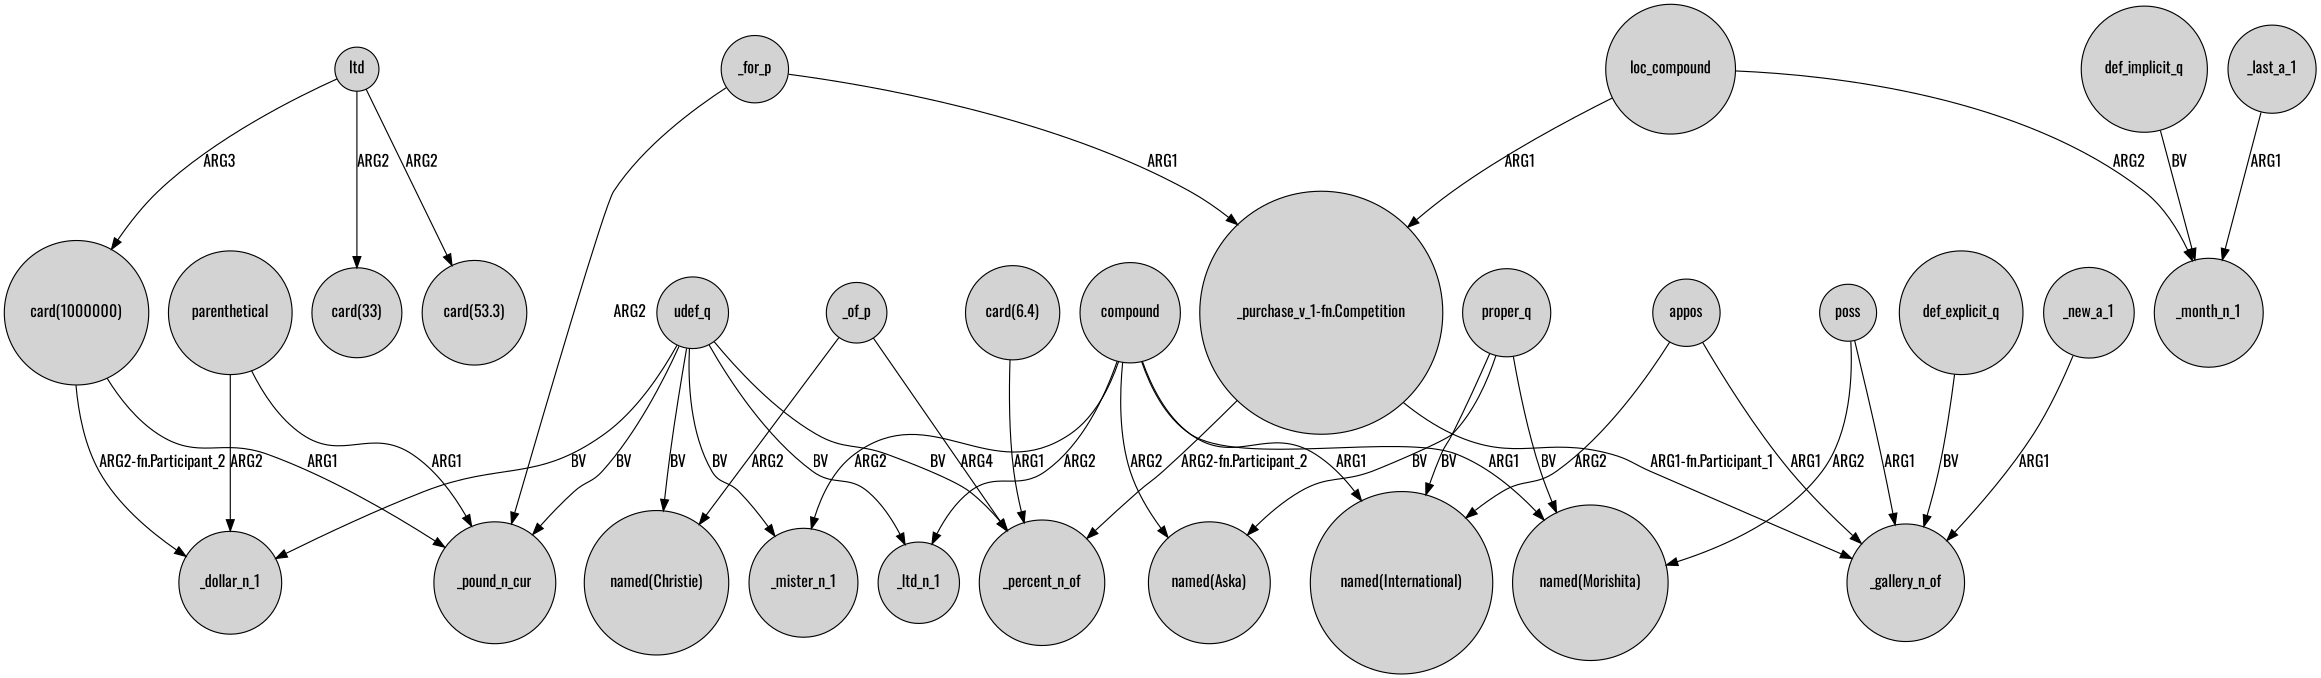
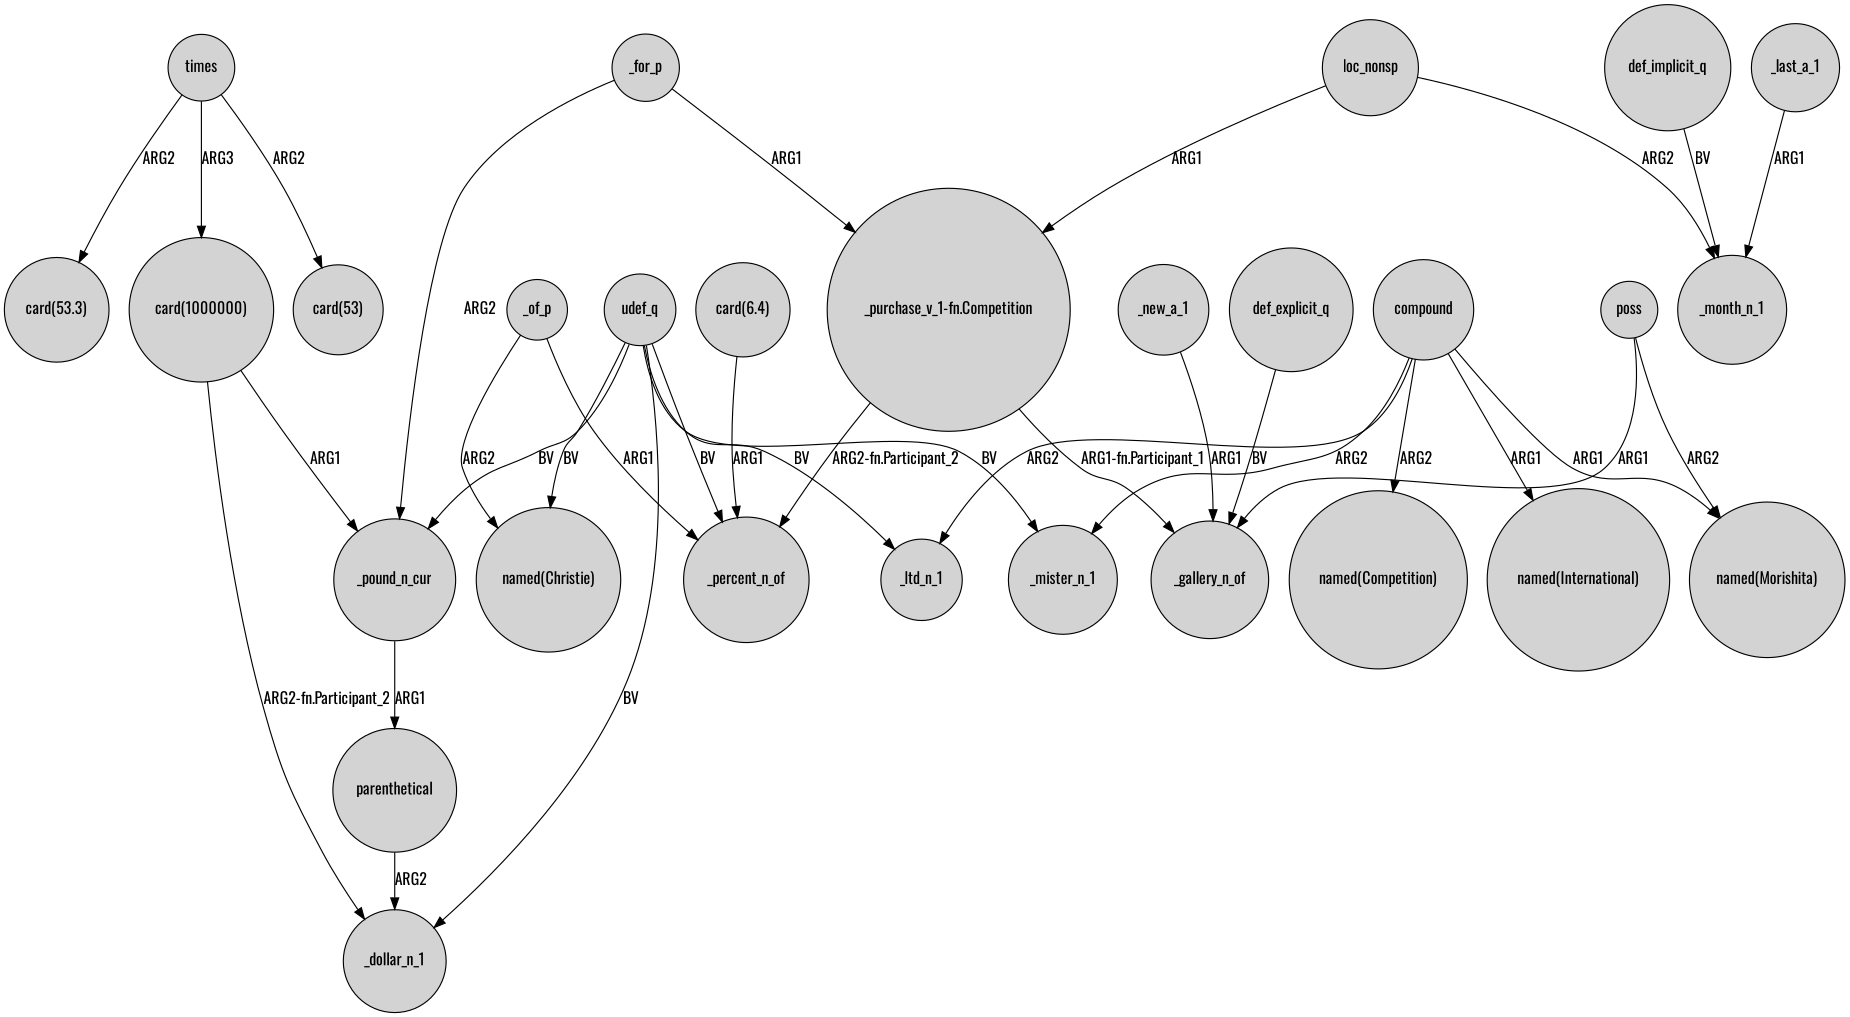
(357, 69) -> (201, 68)
(1671, 69) -> (1370, 68)
(357, 313) -> (338, 310)
(1507, 313) -> none
(1686, 313) -> none
(357, 444) -> (395, 679)
(977, 463) -> (639, 460)
(1209, 583) -> (1378, 580)
